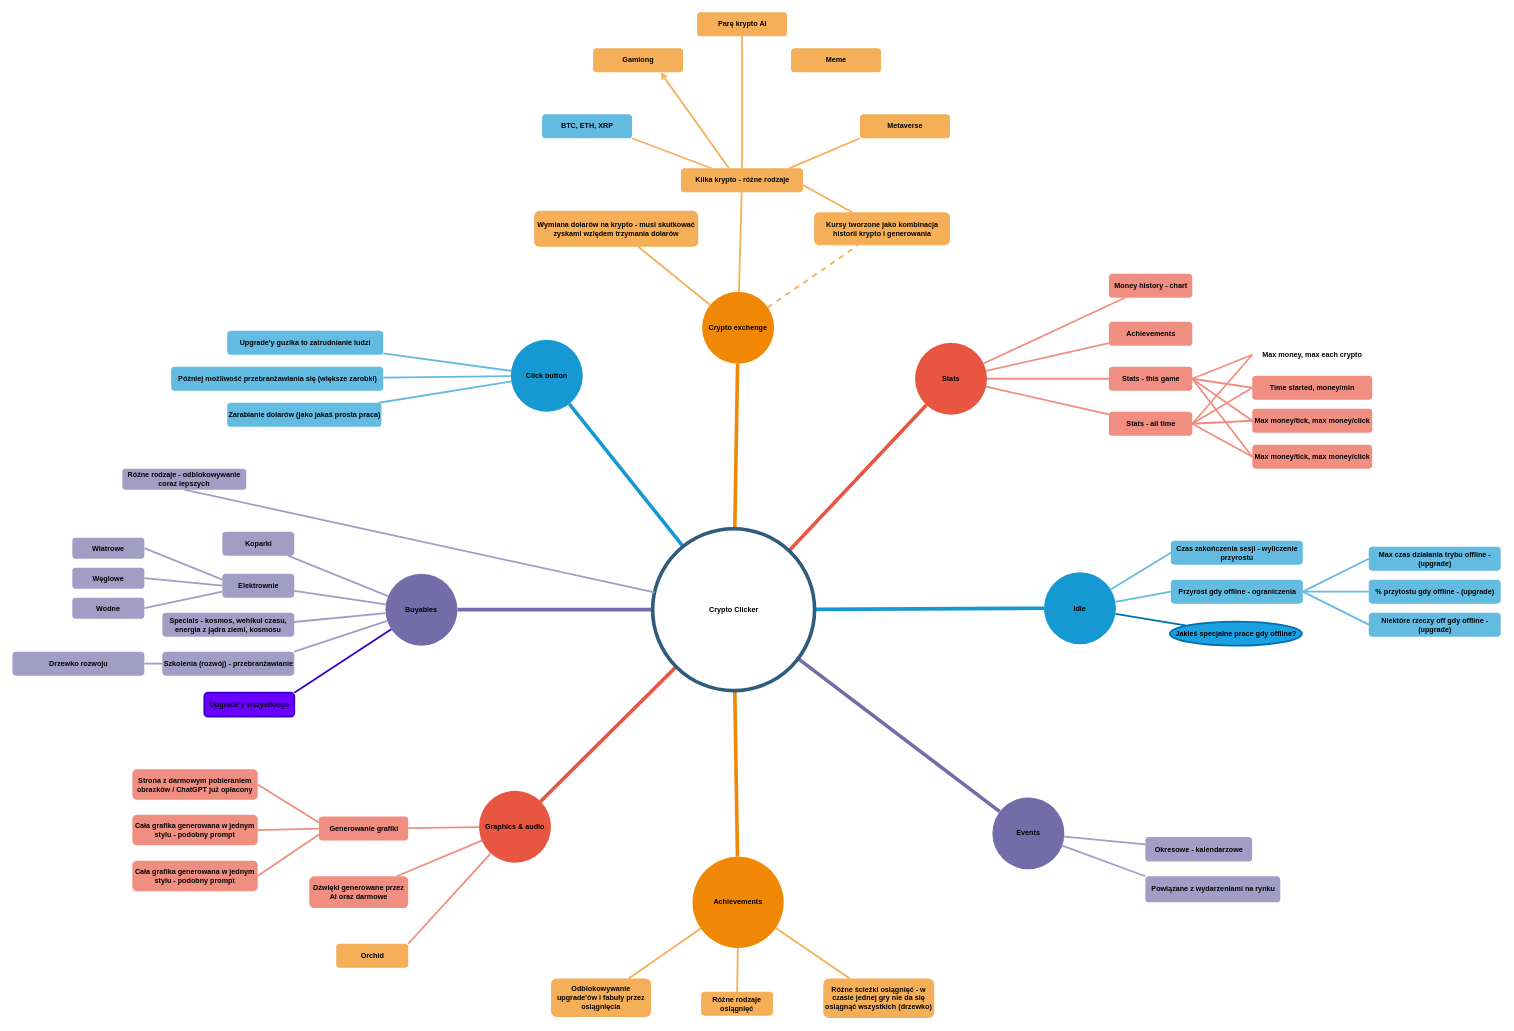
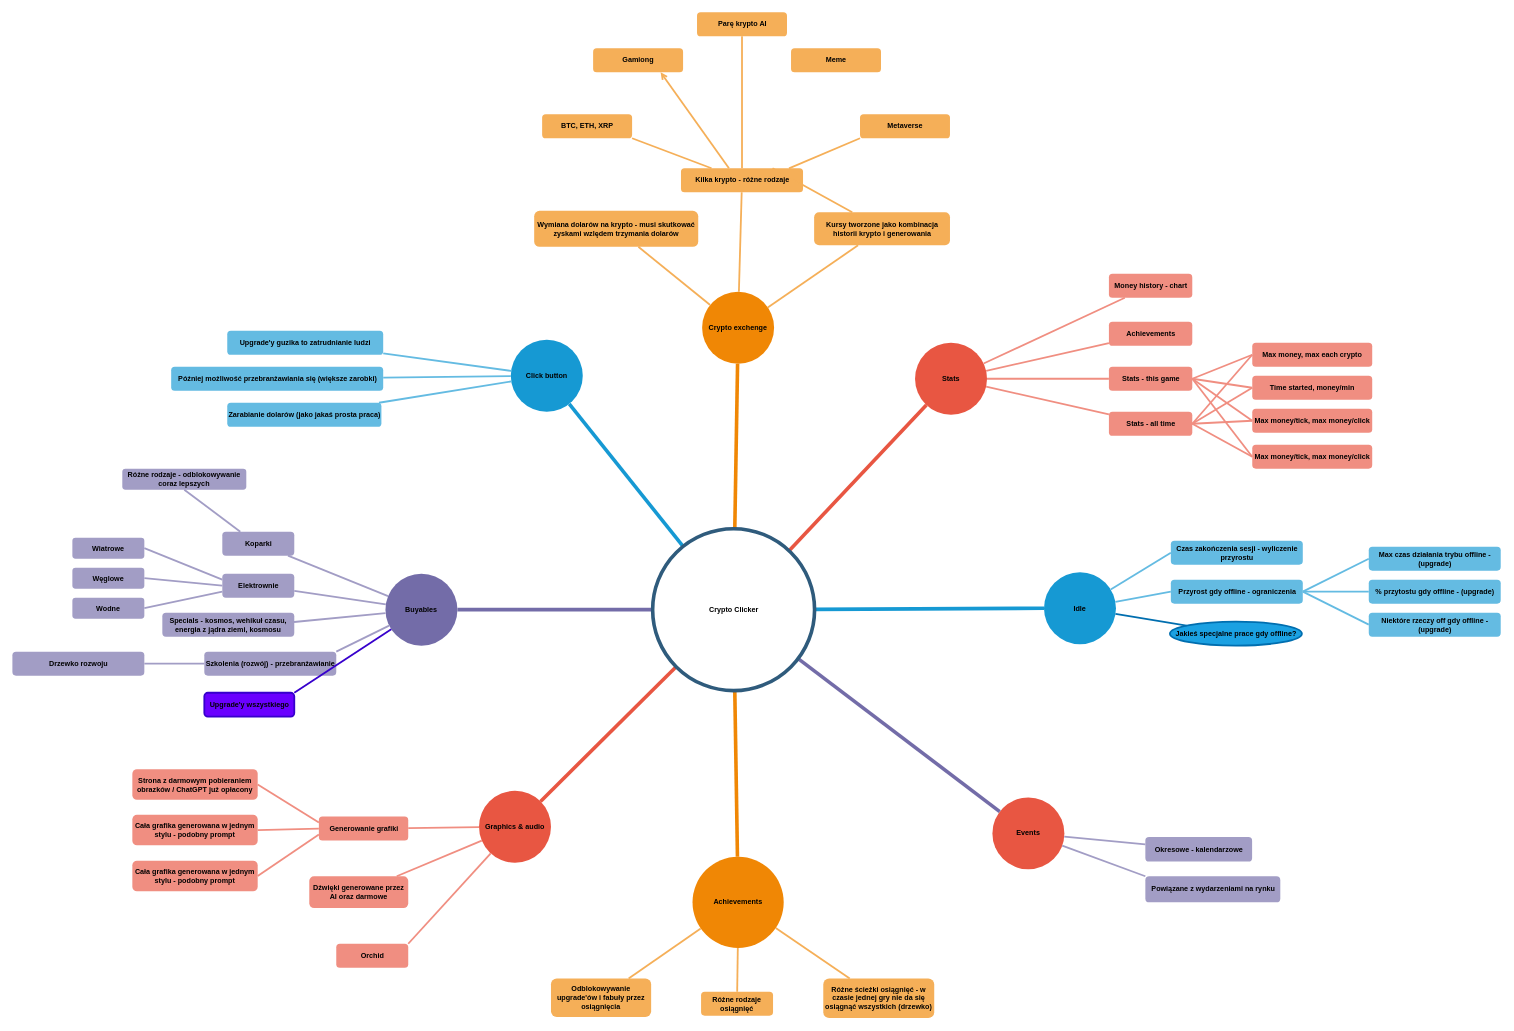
(587, 126) -> (587, 126)
(814, 276) -> (814, 276)
(1313, 355) -> (1313, 355)
(419, 541) -> (212, 511)
(228, 664) -> (270, 664)
(1029, 834) -> (1029, 834)
(372, 956) -> (372, 956)
